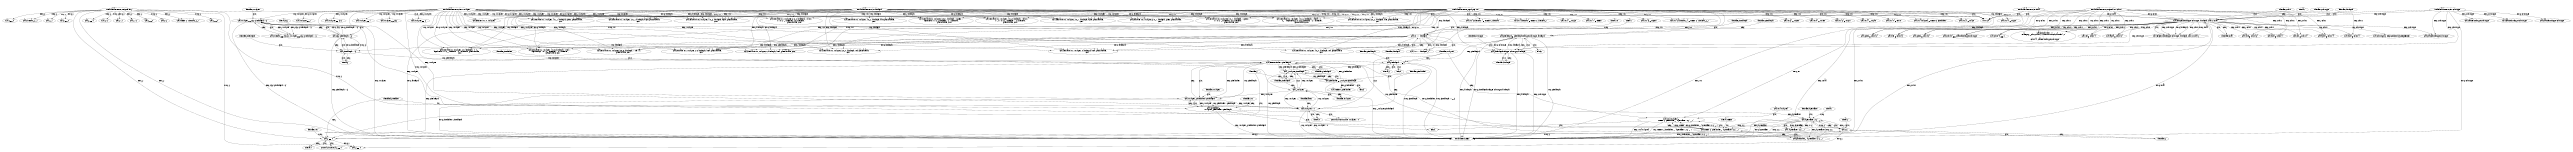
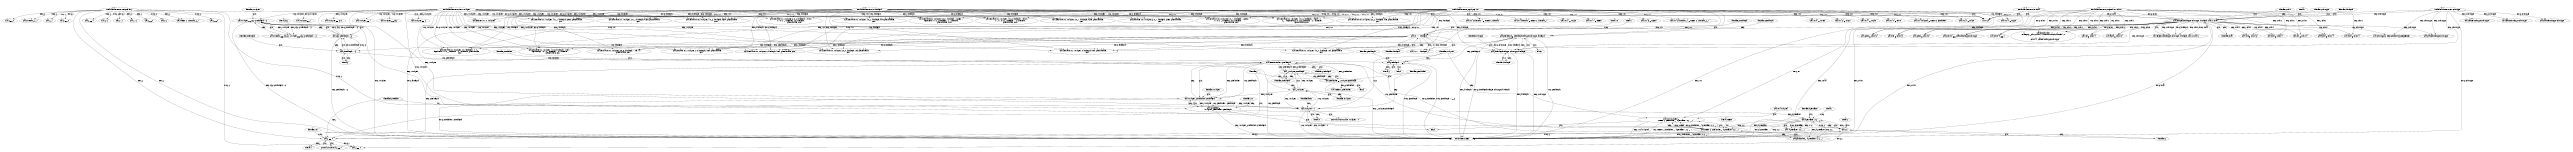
(1824, 14) -> (1824, 14)
none -> (2415, 20)
(1792, 21) -> none
(1345, 67) -> none
